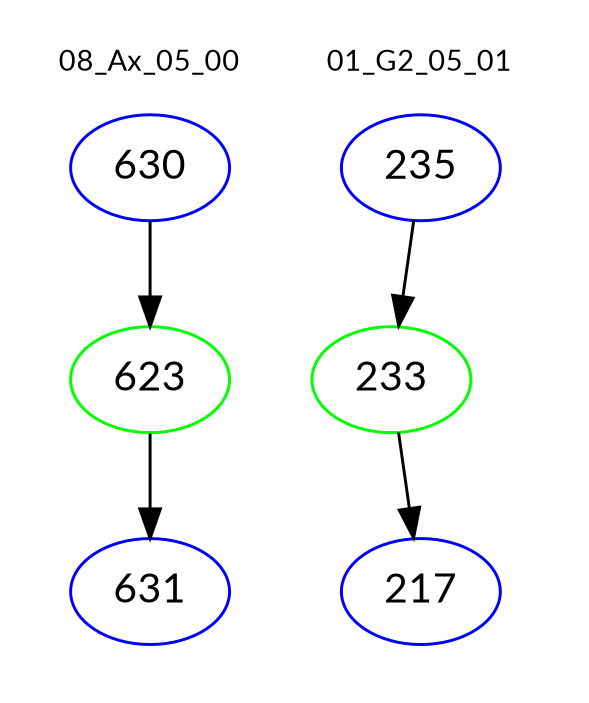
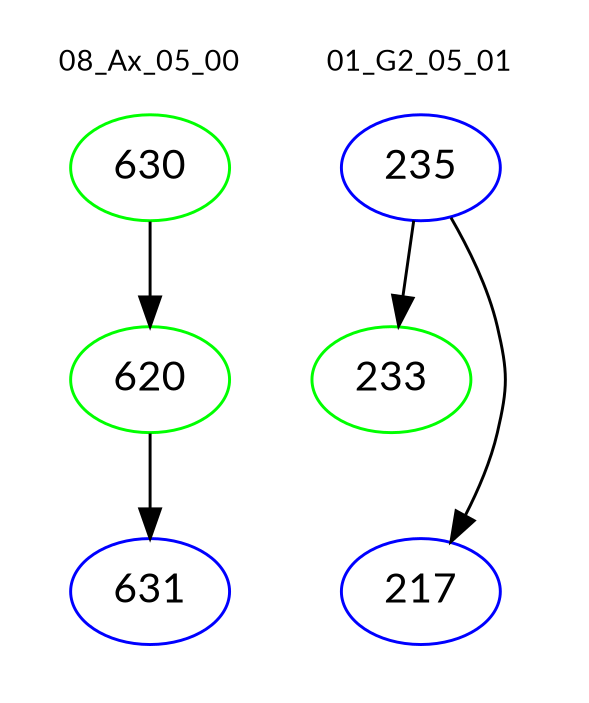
(150, 168) -> (150, 168)
(150, 380) -> (150, 380)
(404, 470) -> (504, 365)
